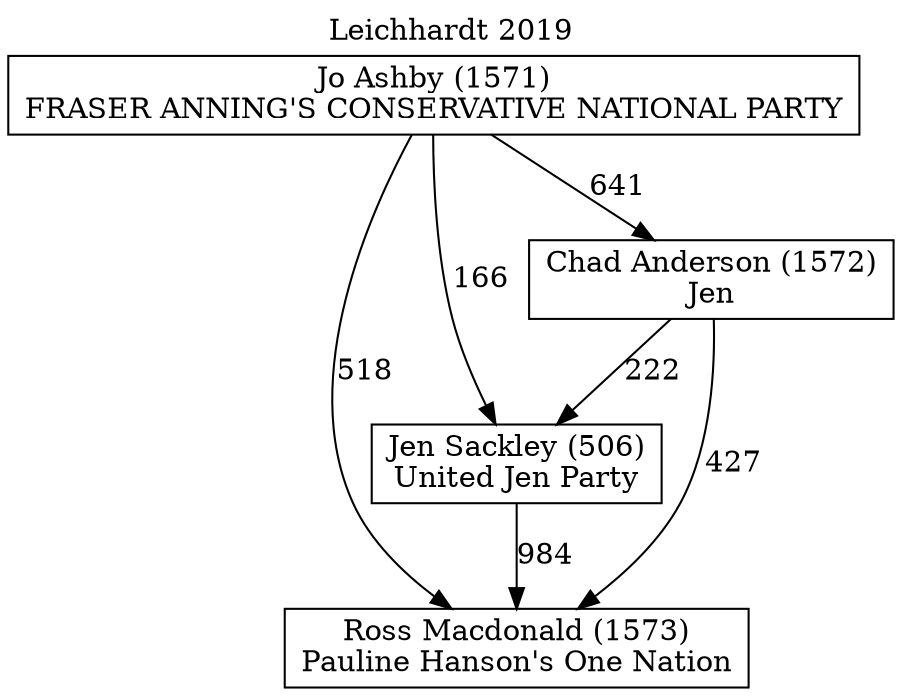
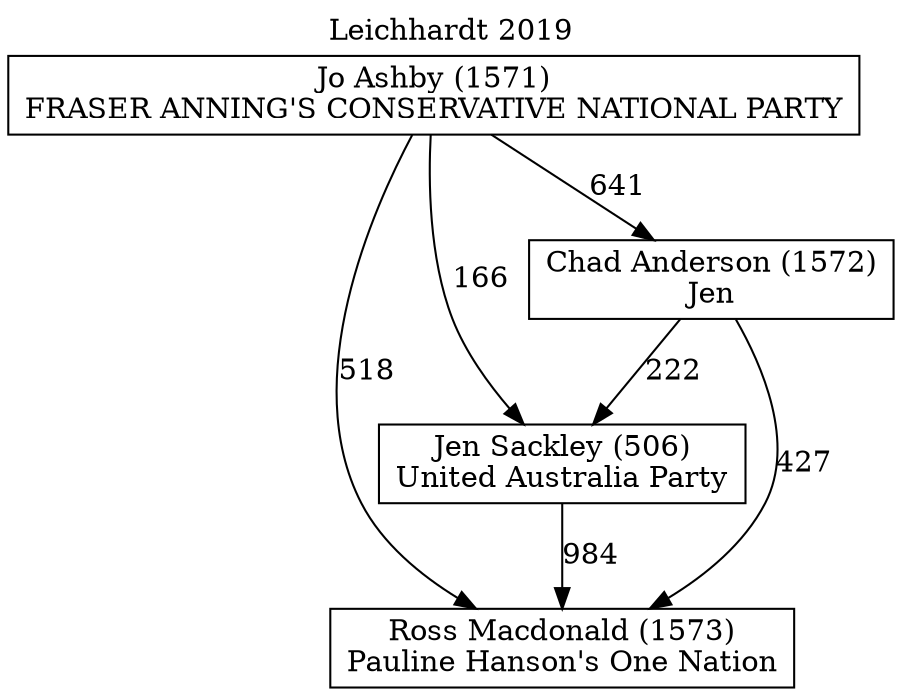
(517, 464) -> (562, 464)
